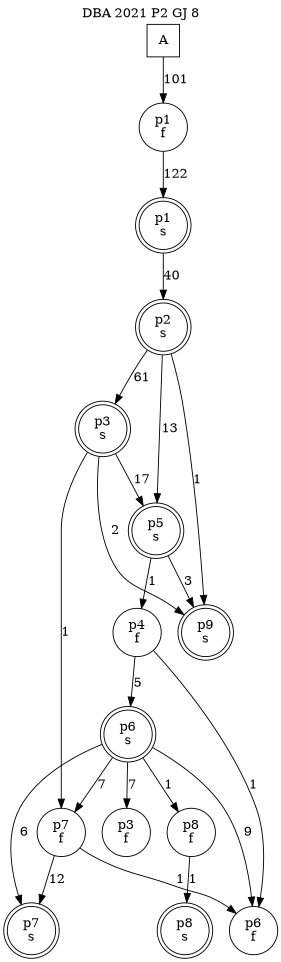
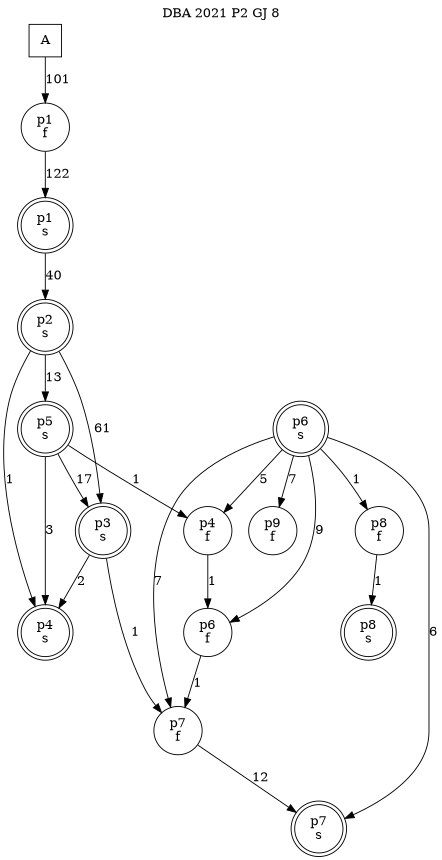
(127, 476) -> (70, 477)
(206, 632) -> (45, 632)
(133, 677) -> (256, 478)
(126, 832) -> (273, 531)
(154, 879) -> (194, 677)
